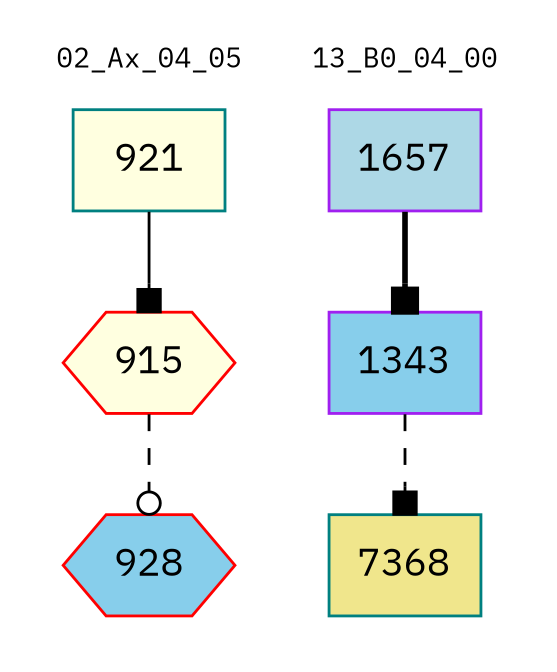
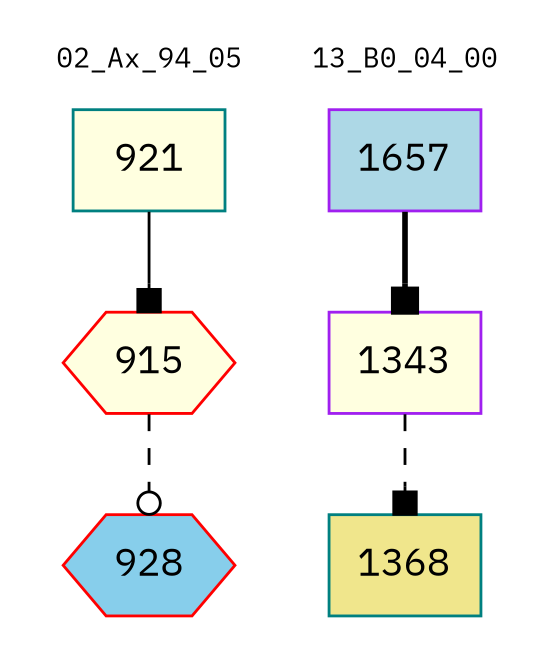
(150, 60) -> (150, 60)
(405, 363) -> (405, 363)
(405, 565) -> (405, 565)
